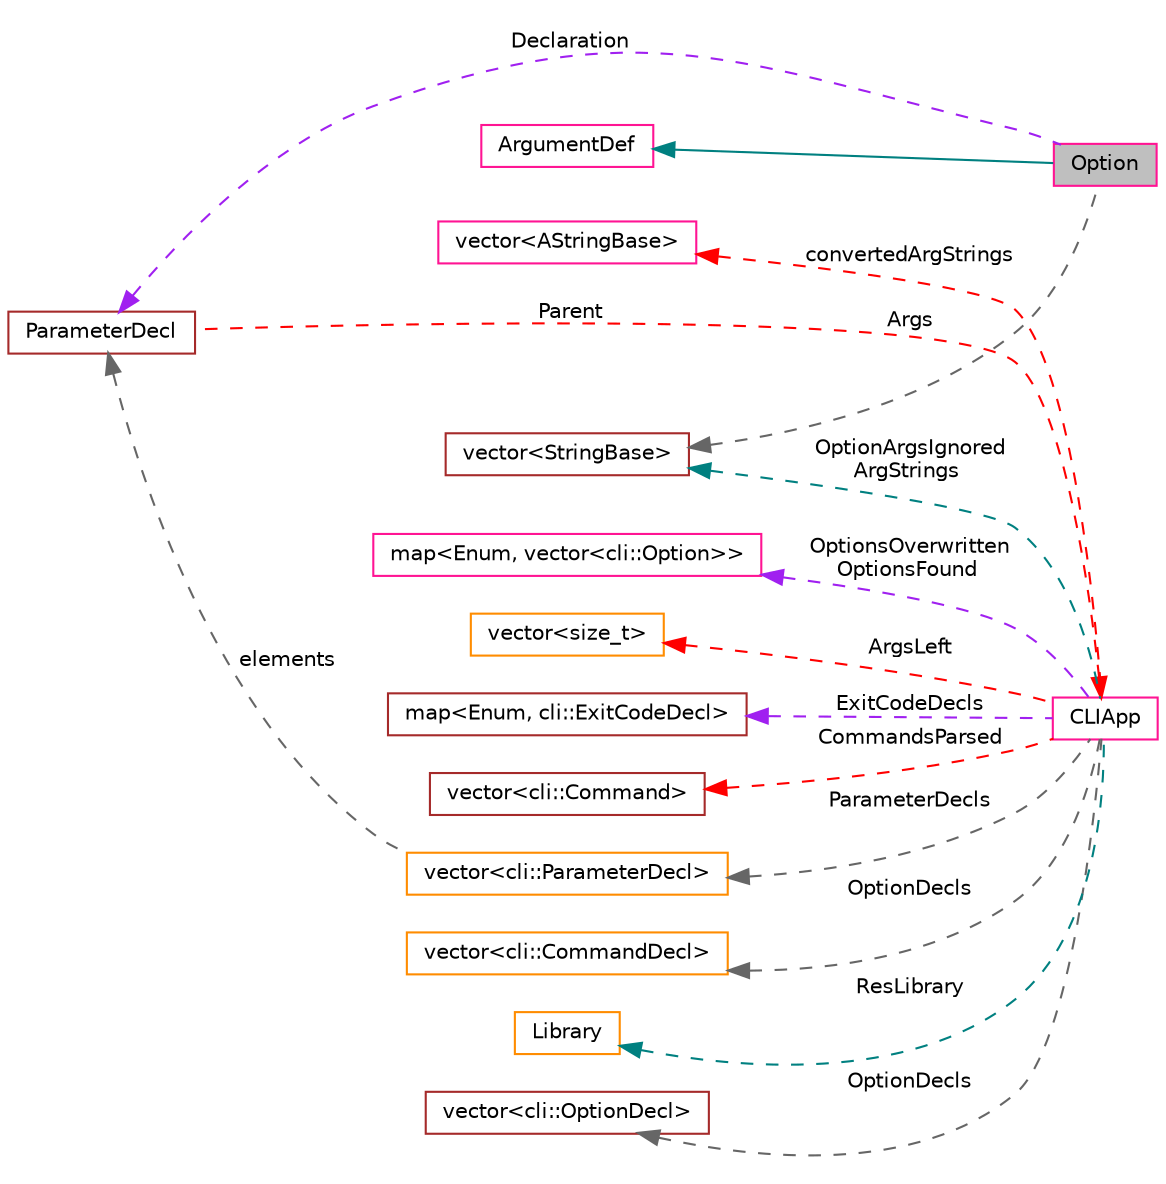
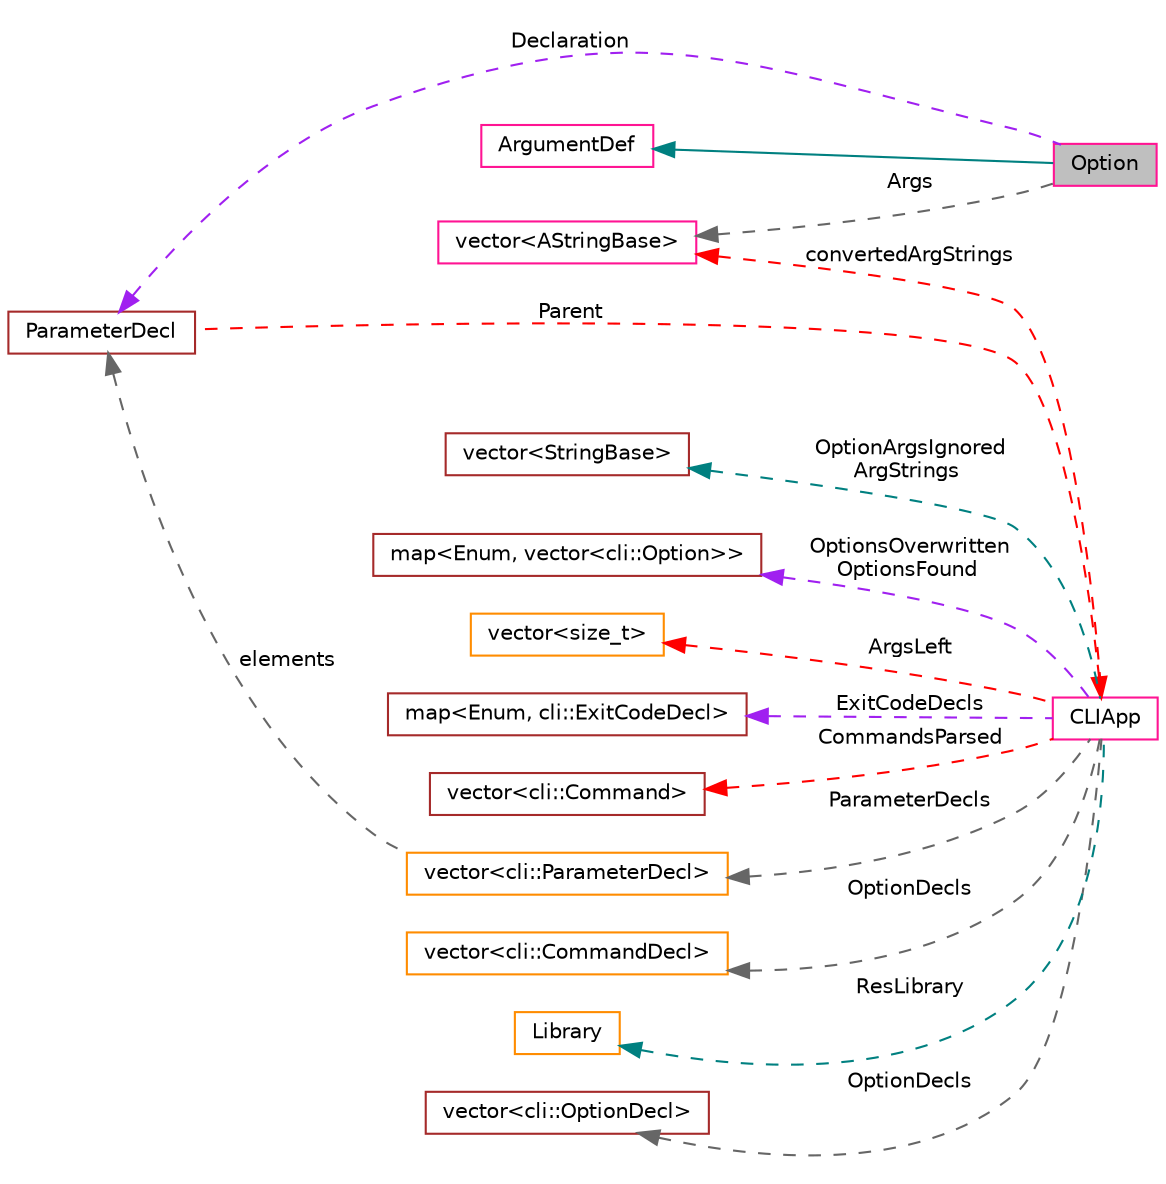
(949, 375) -> (887, 216)
(567, 555) -> (567, 555)
